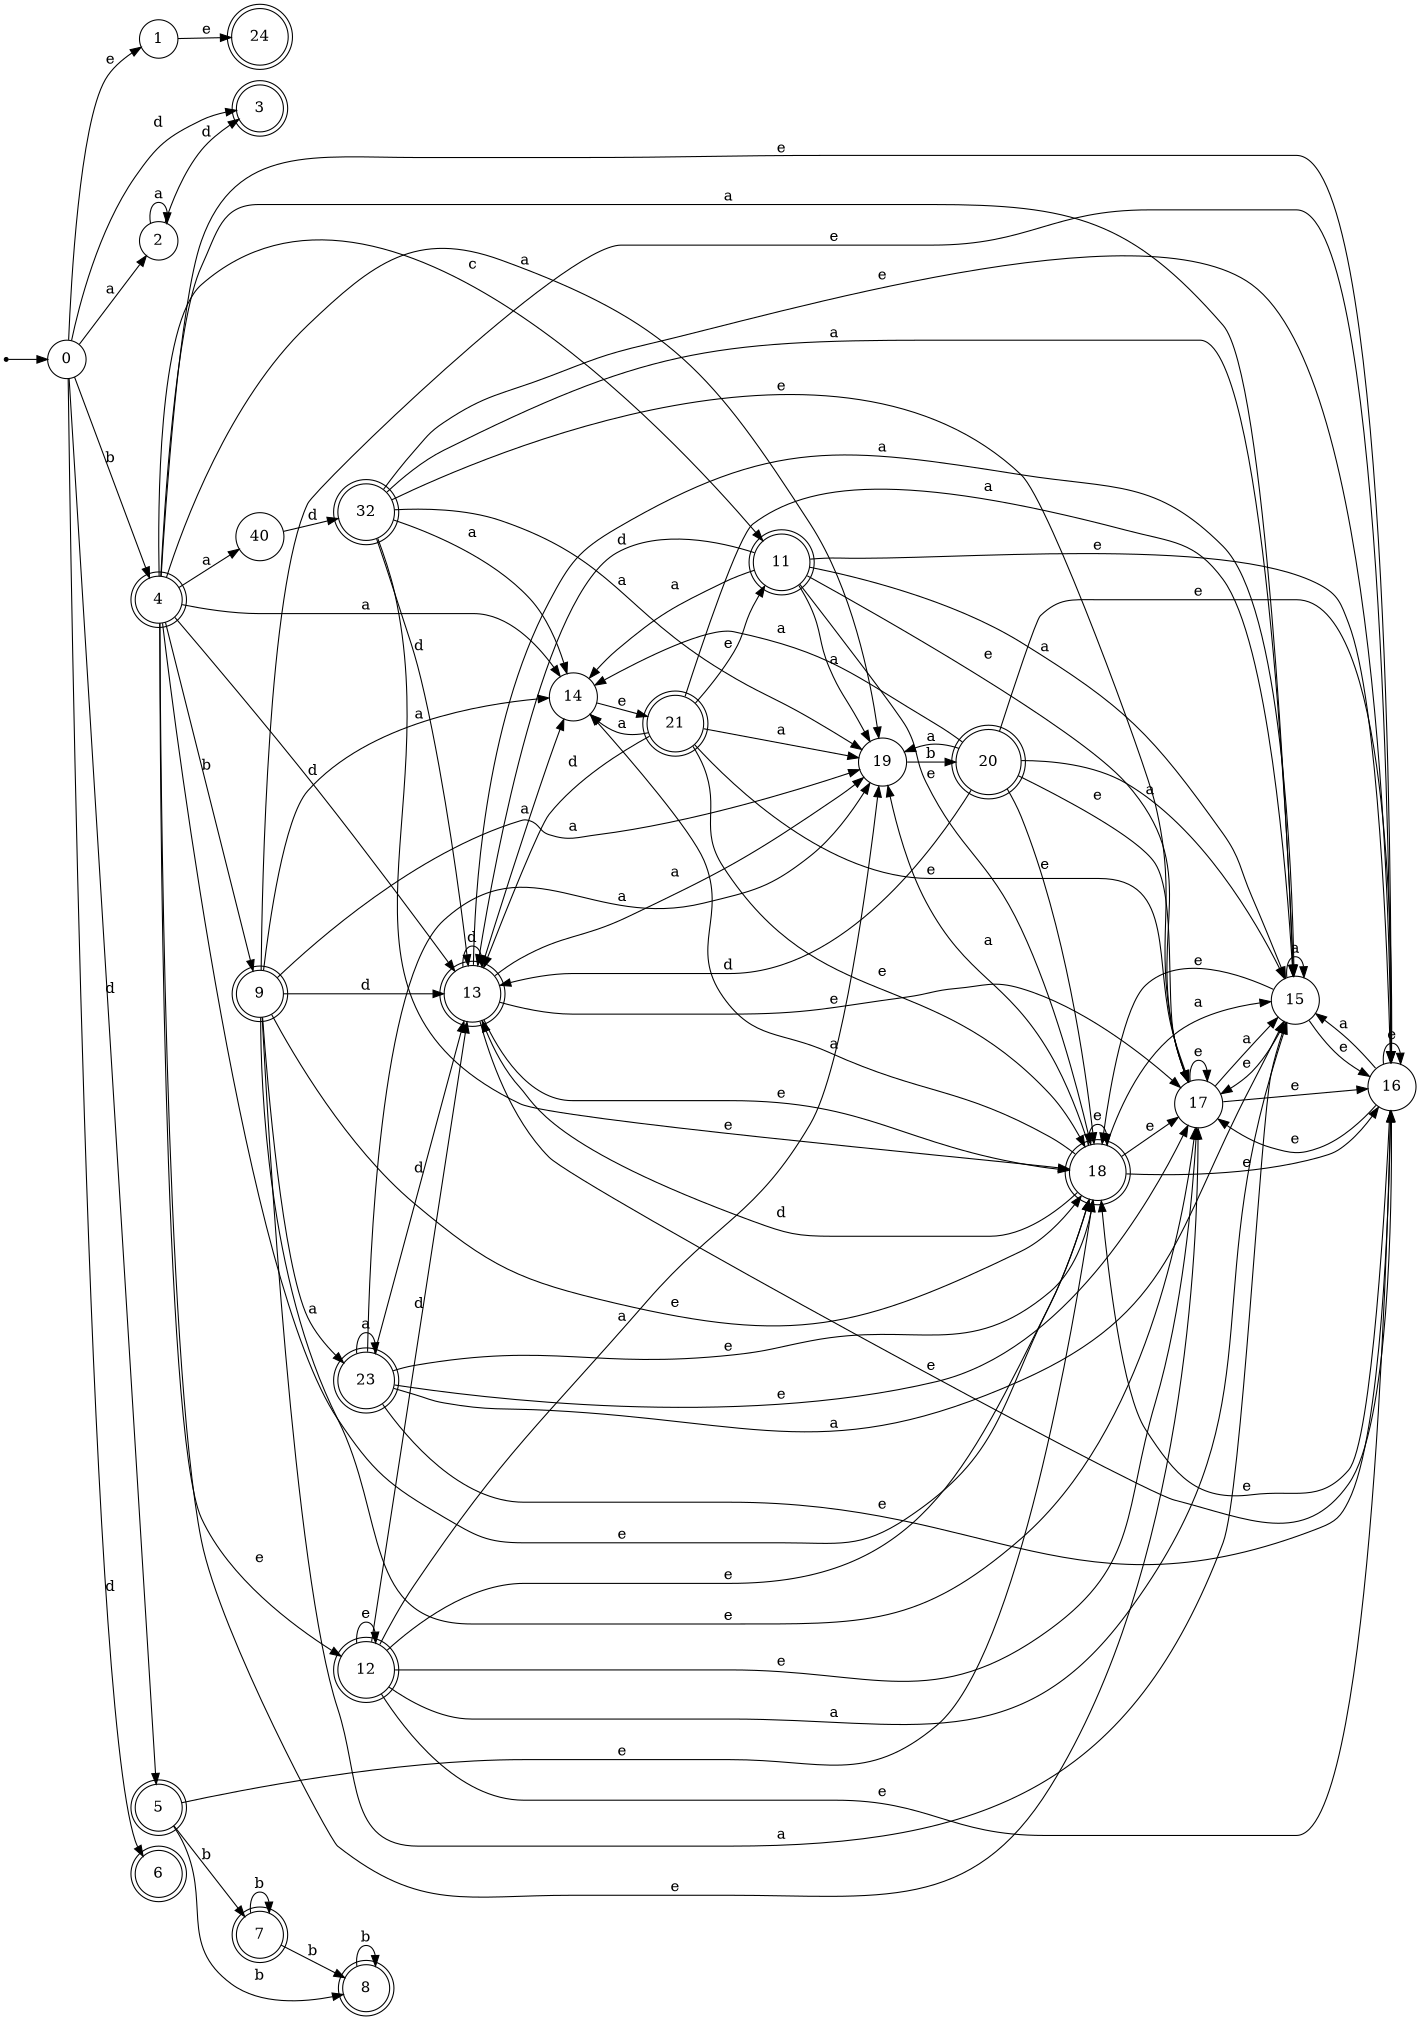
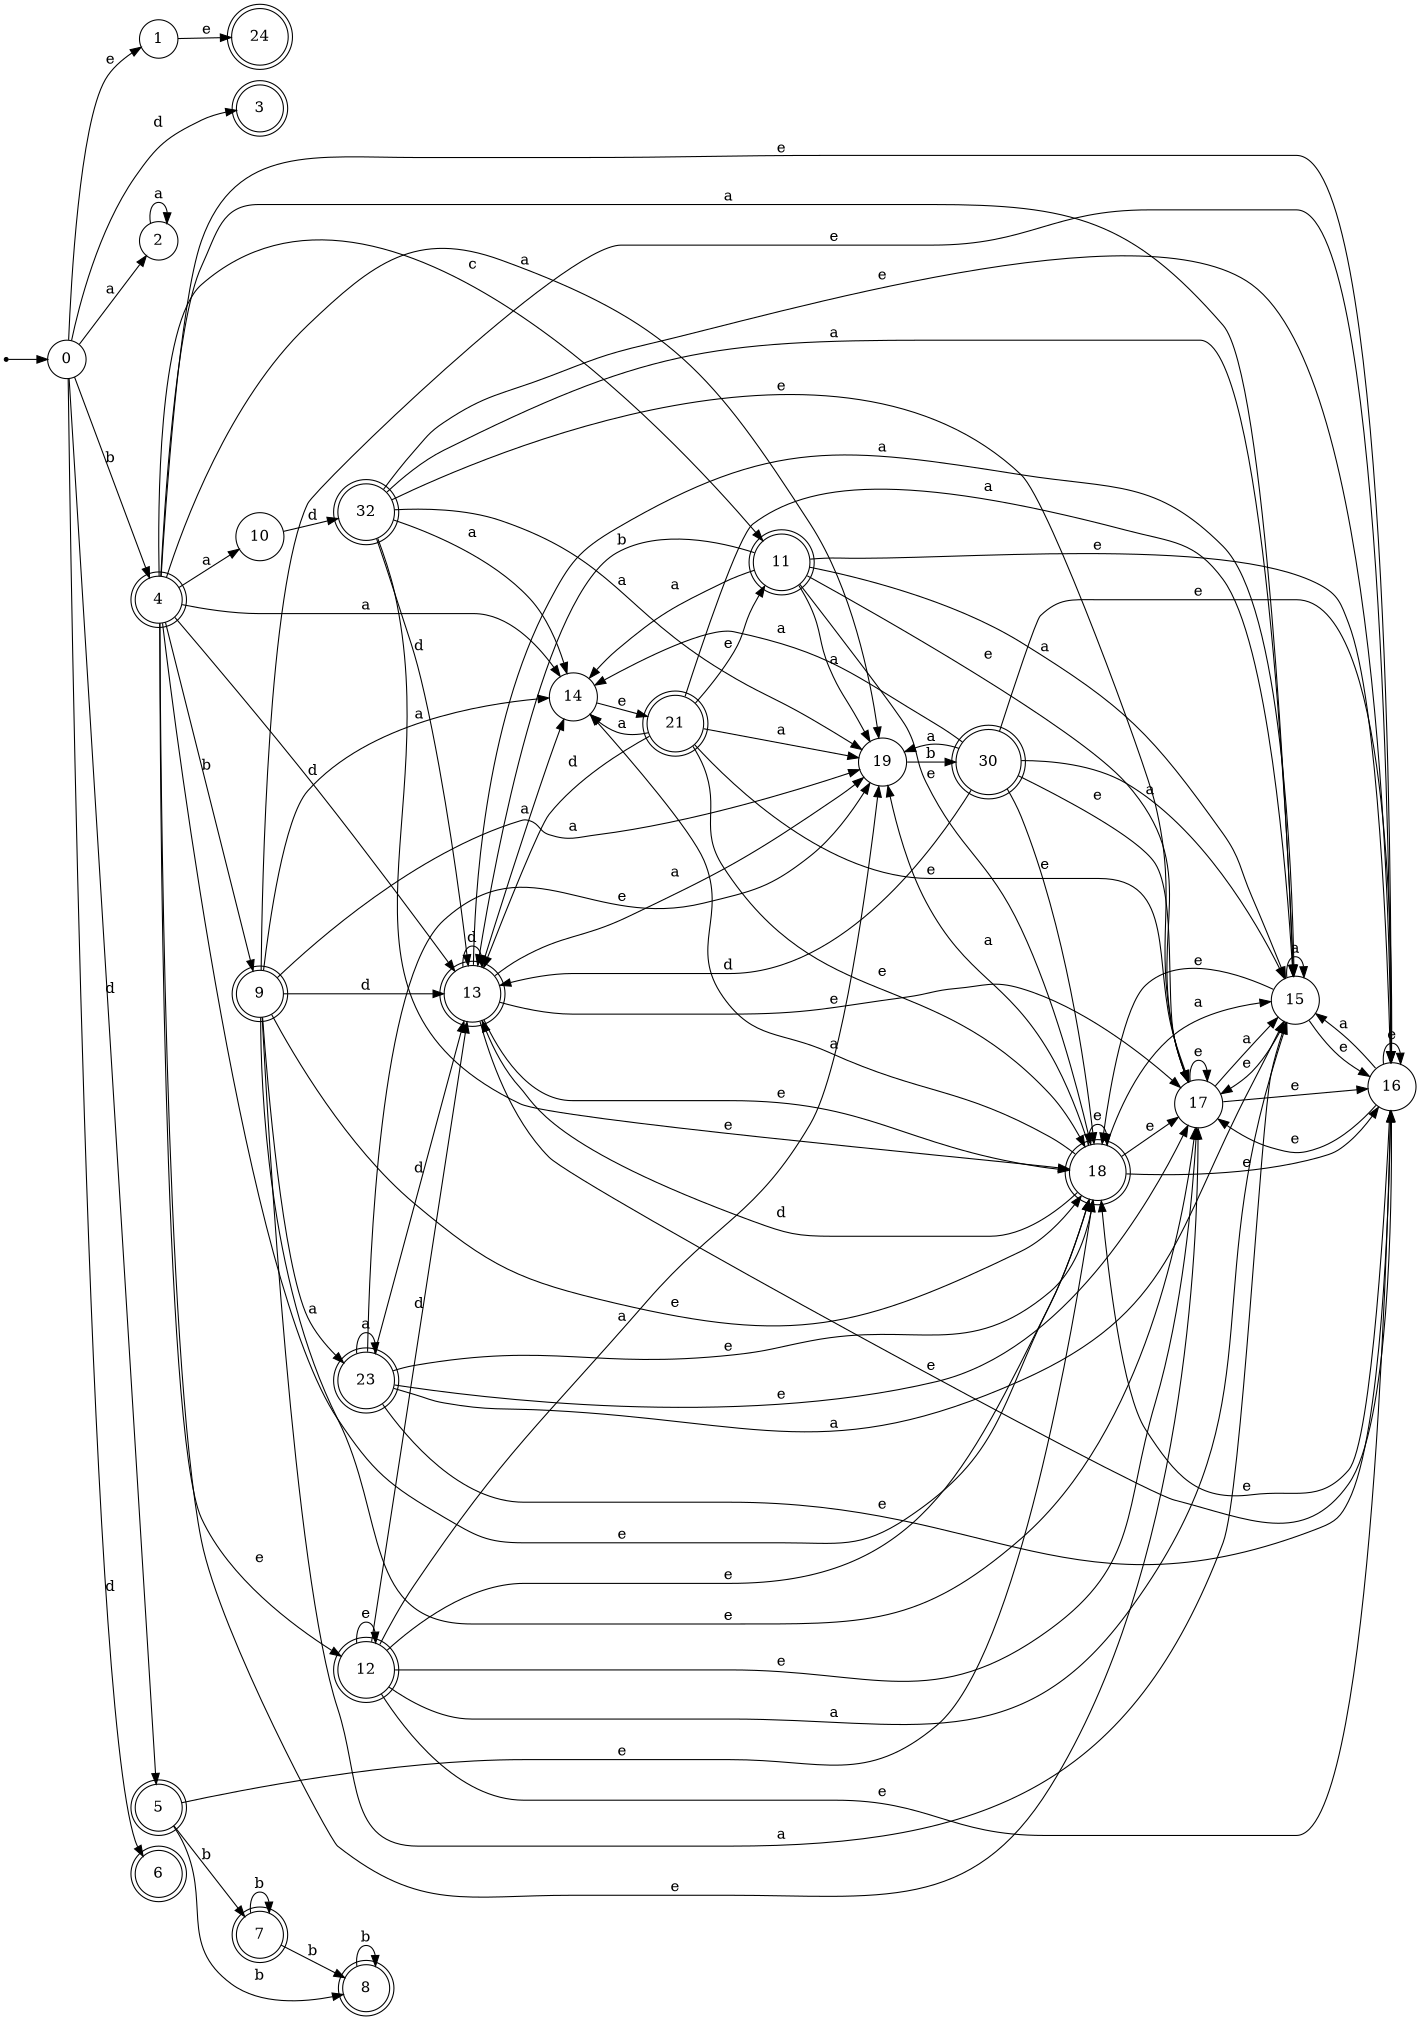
(189, 168) -> none
(260, 537) -> (260, 537)
(622, 540) -> (622, 540)
(989, 762) -> (989, 762)
(622, 897) -> (622, 897)
